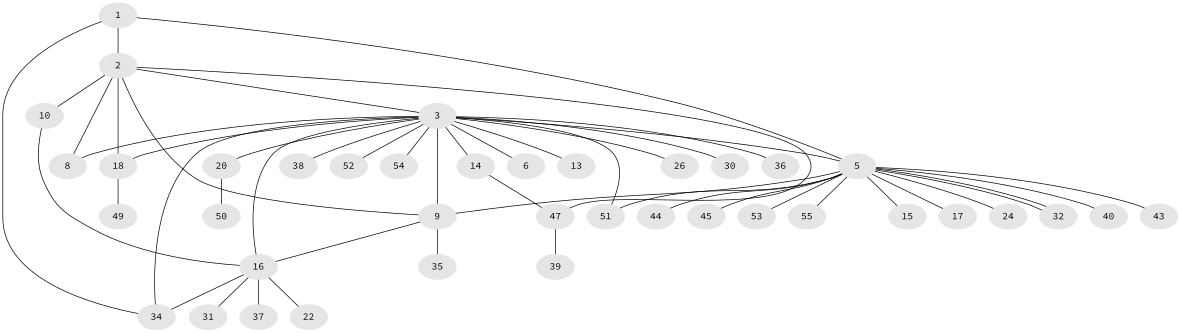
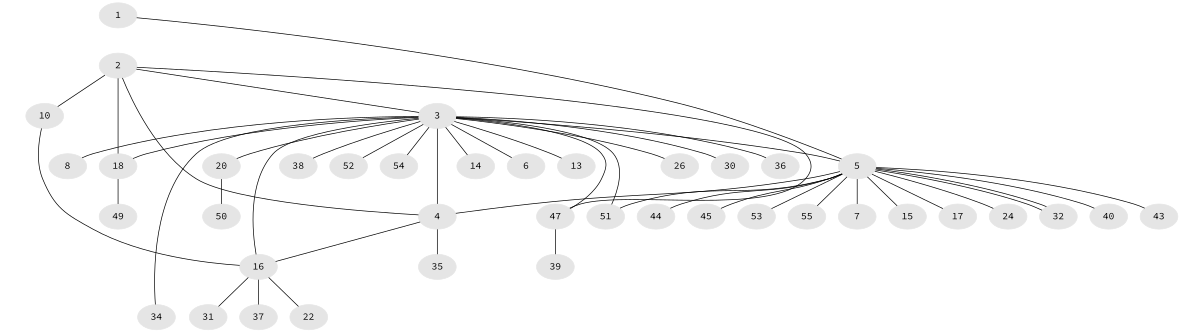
(118, 41) -> none
(93, 116) -> none
(3, 184) -> none
(516, 191) -> (587, 144)
(437, 217) -> (437, 217)
none -> (857, 217)
(207, 292) -> none
